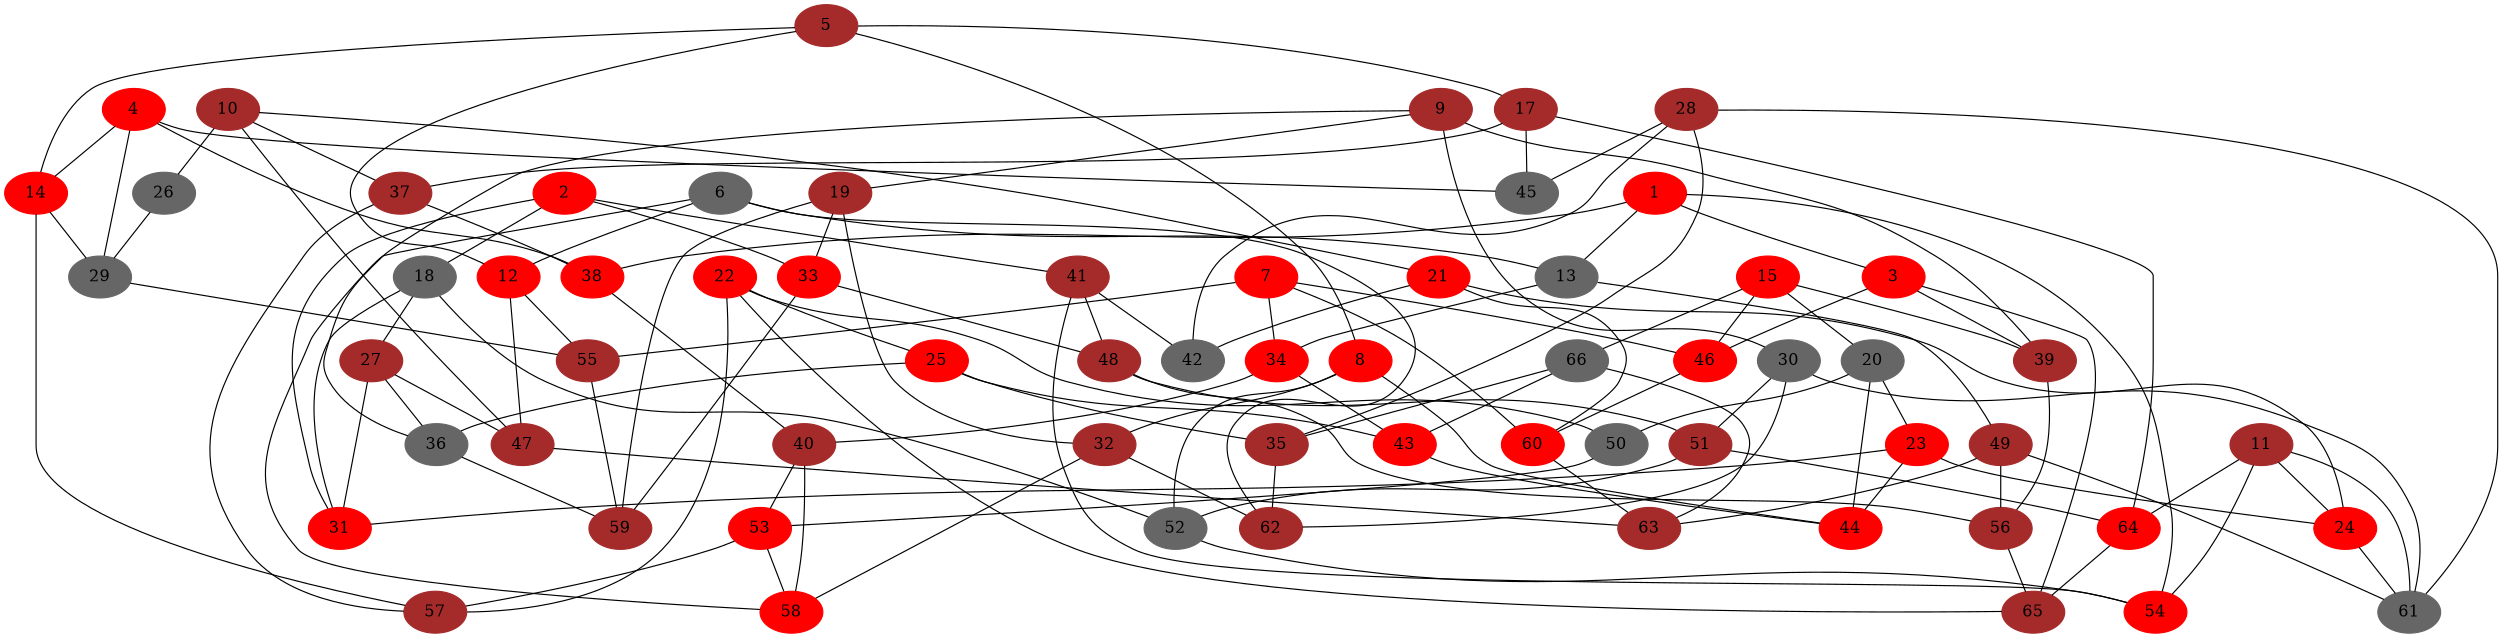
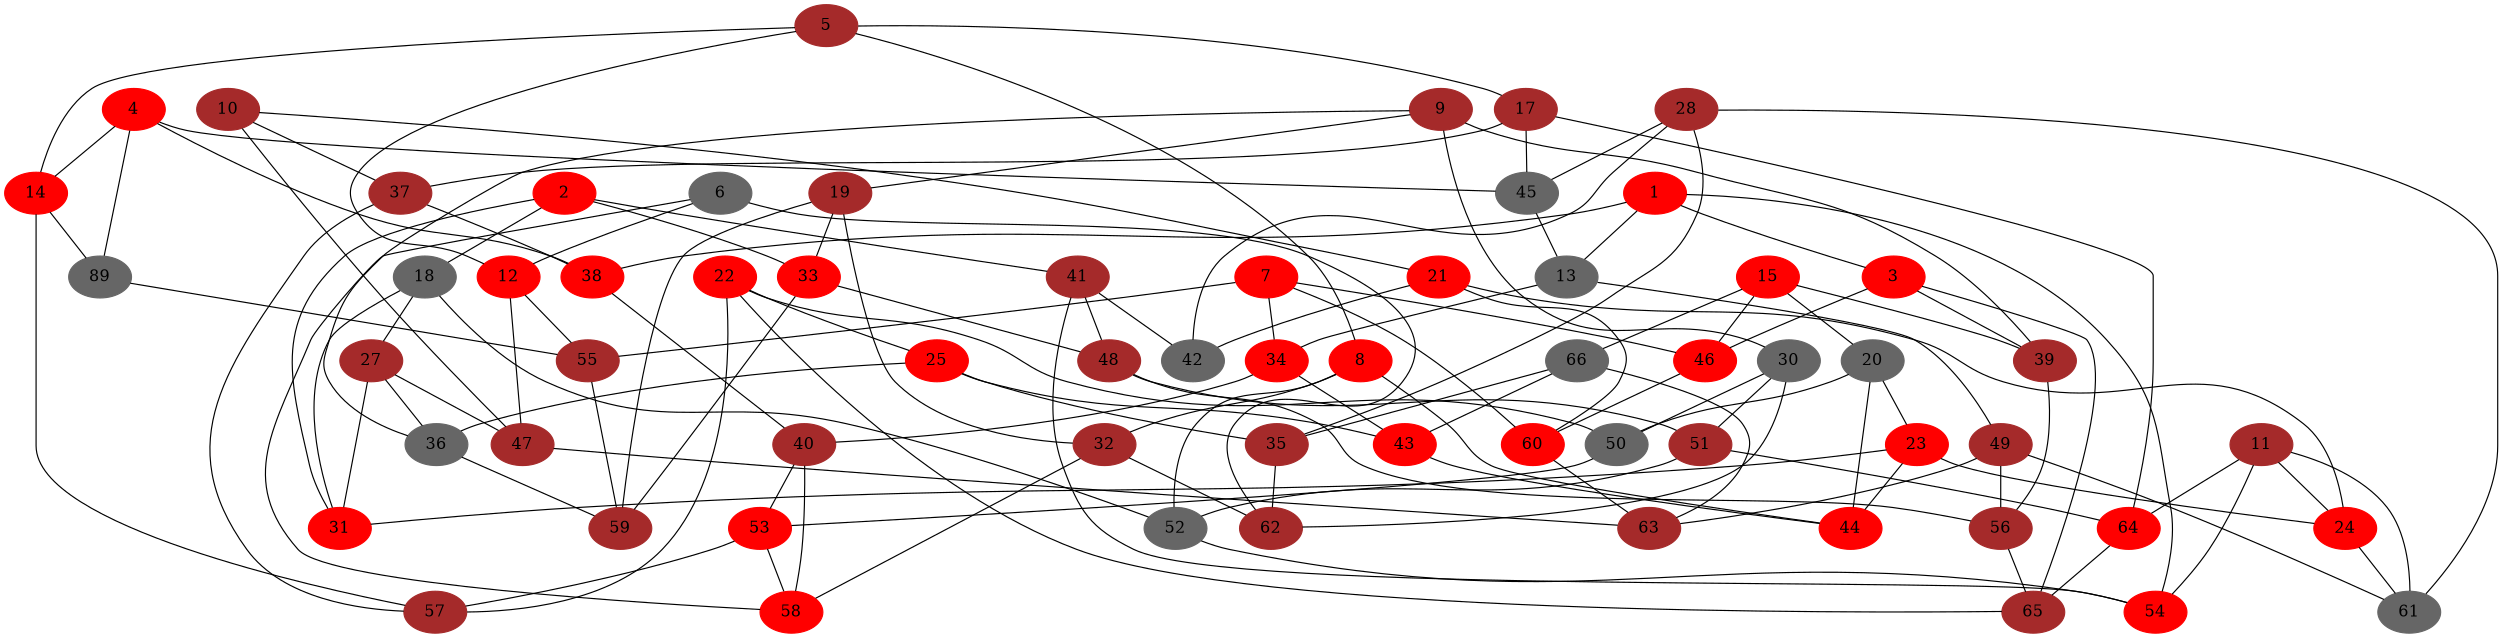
(164, 193) -> none
(1143, 236) -> (1547, 235)
(100, 277) -> (100, 277)
(2190, 395) -> (1718, 395)
